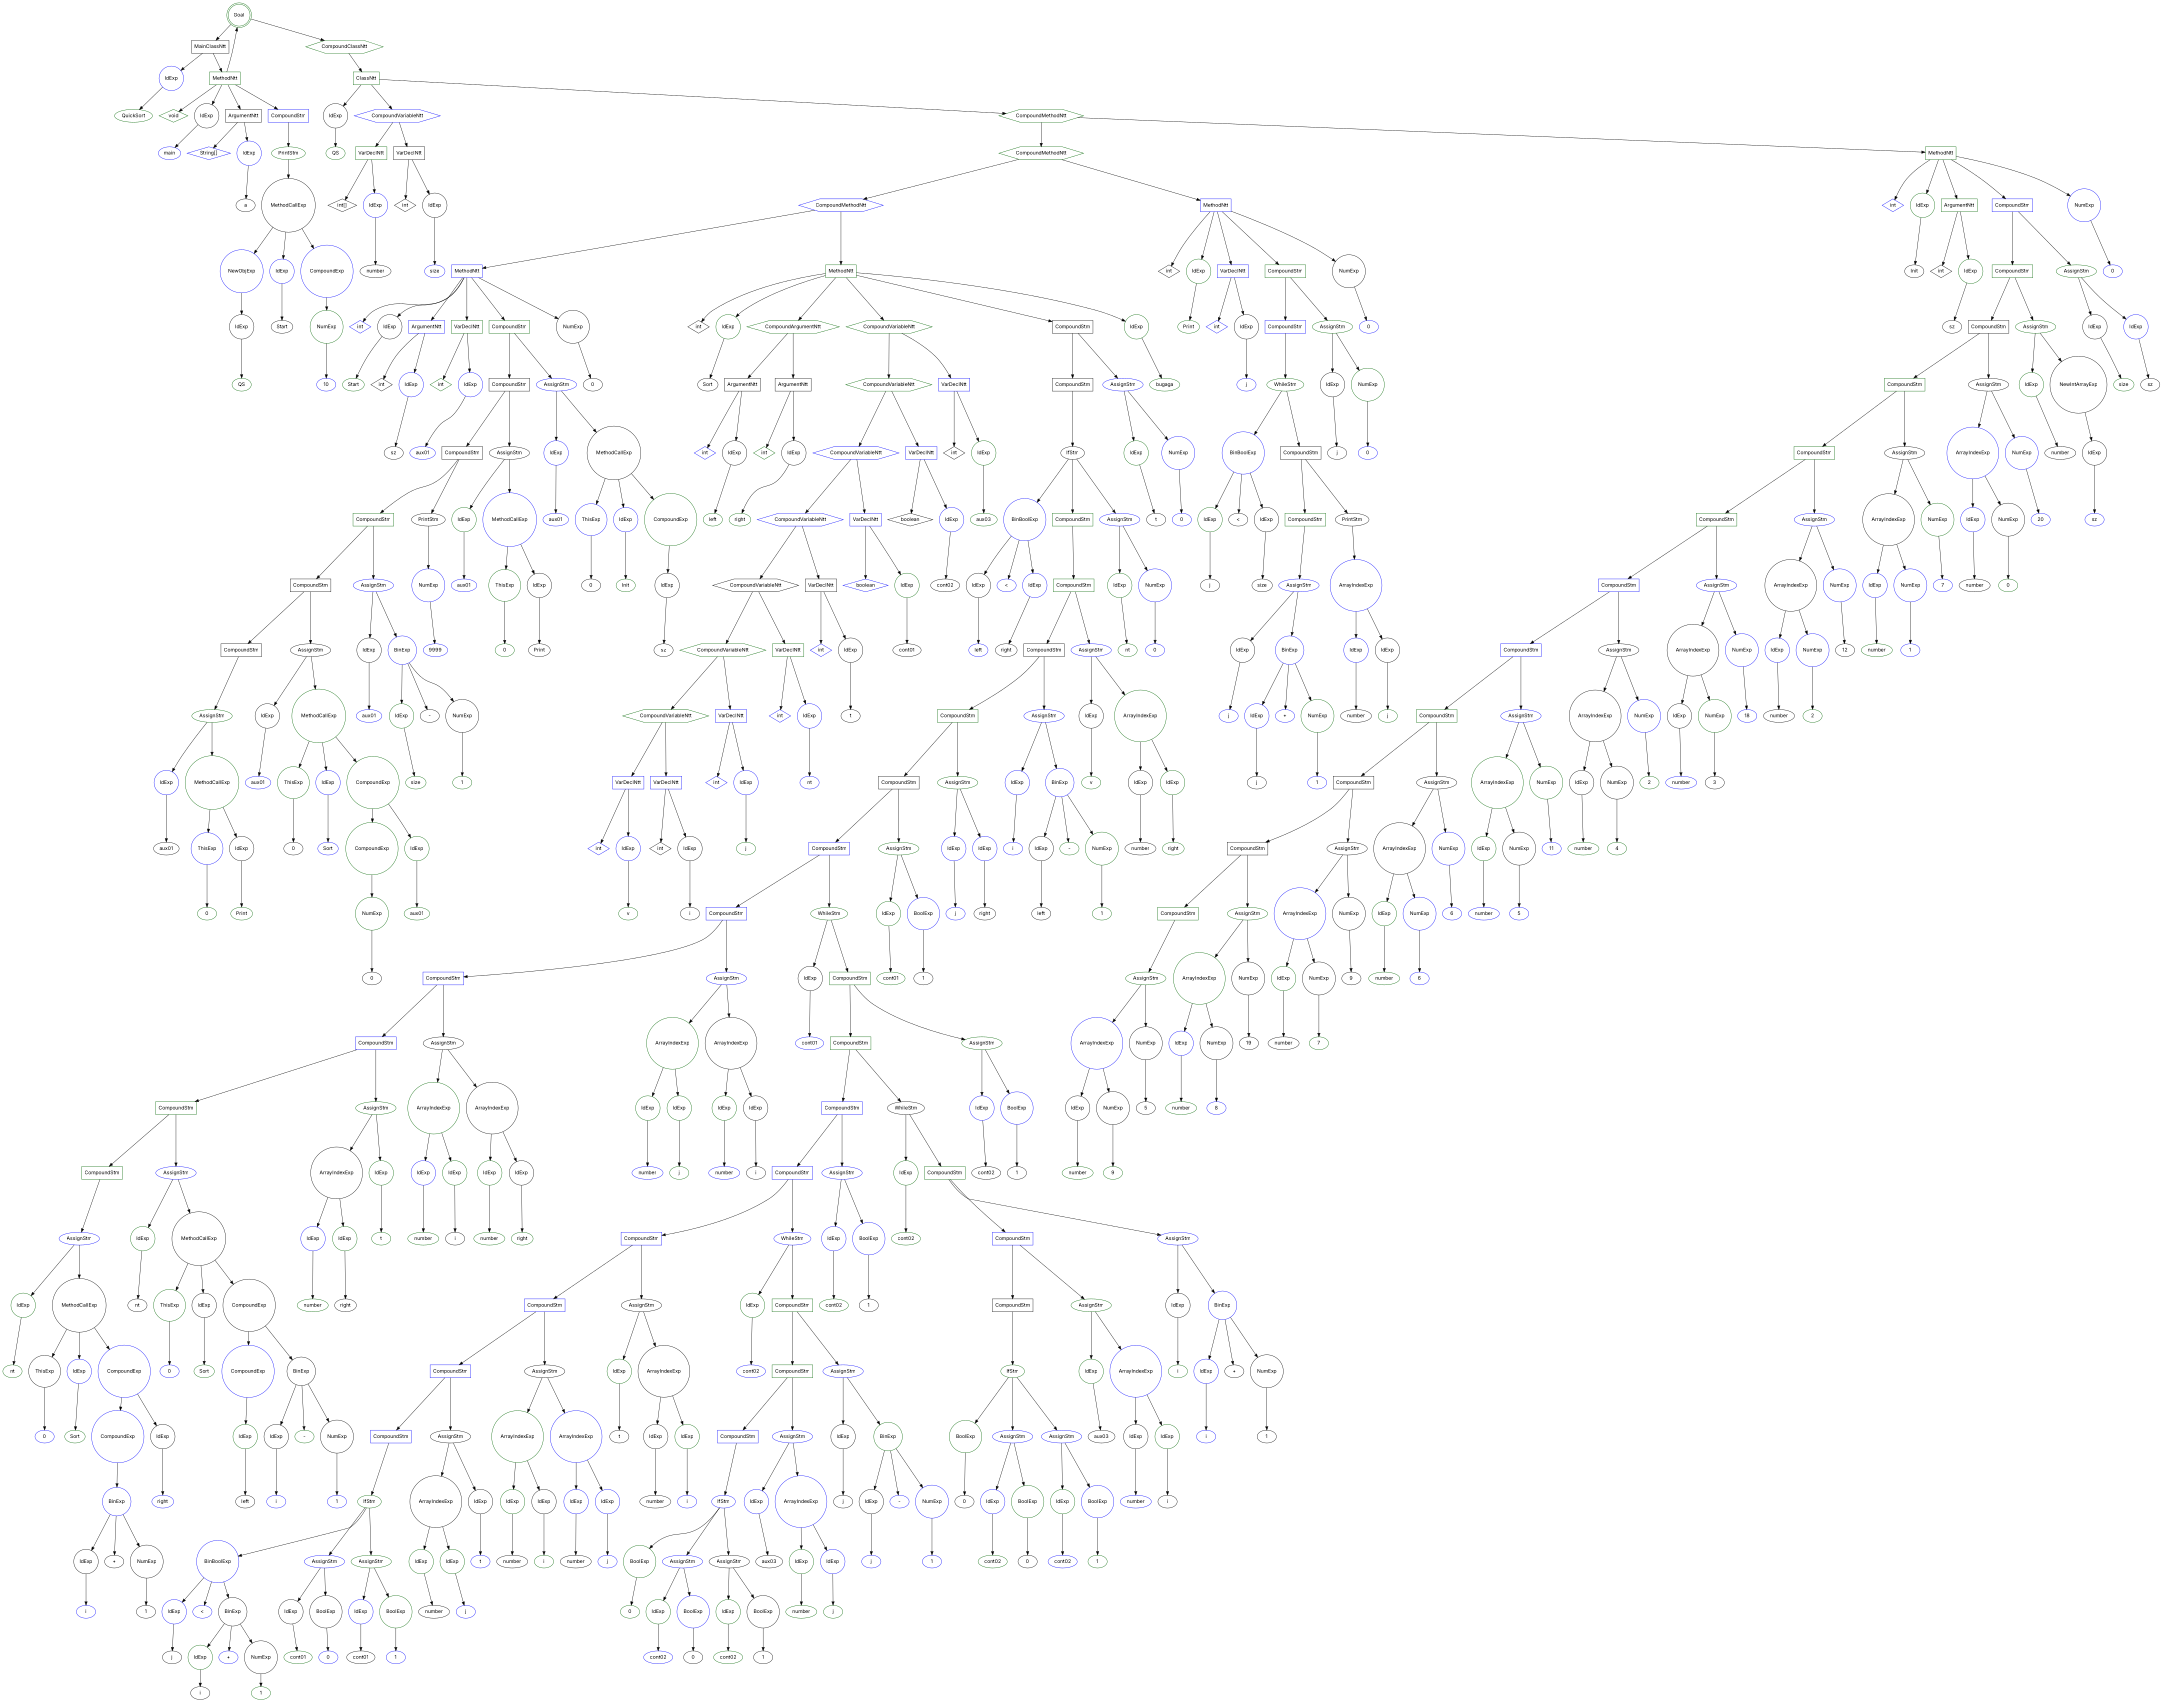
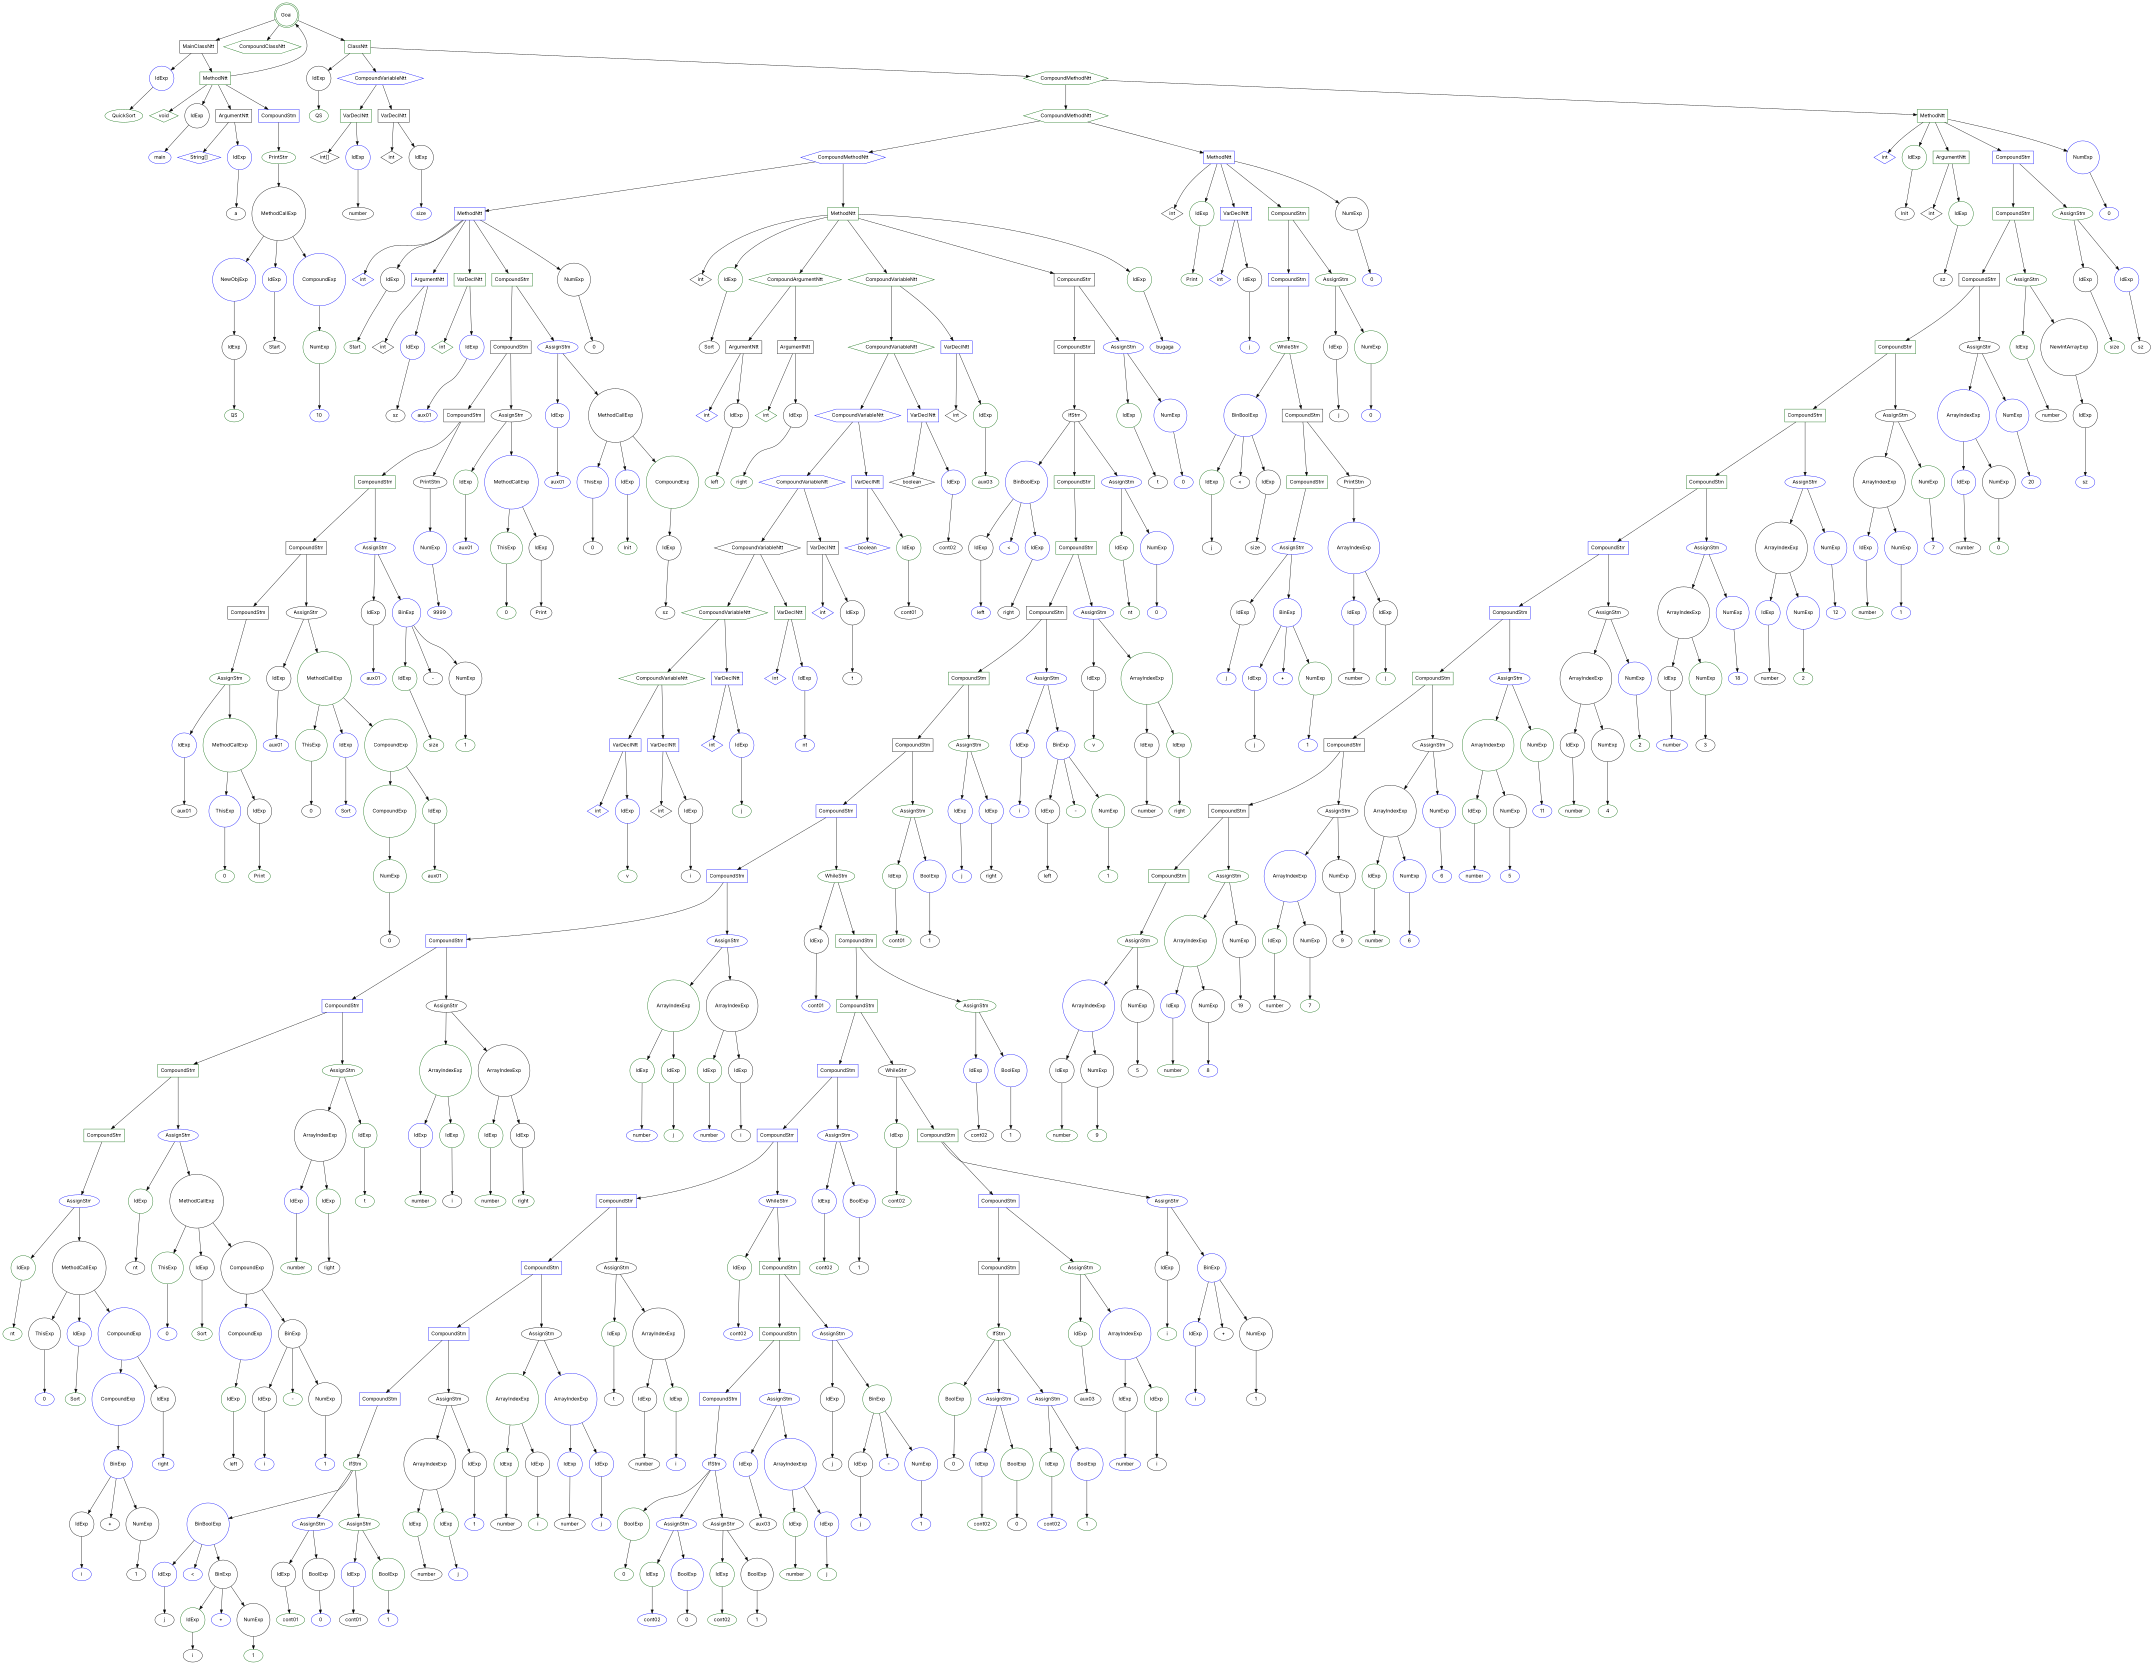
(354, 61) -> (319, 30)
(1165, 385) -> (1165, 347)
(1845, 650) -> (1836, 613)
